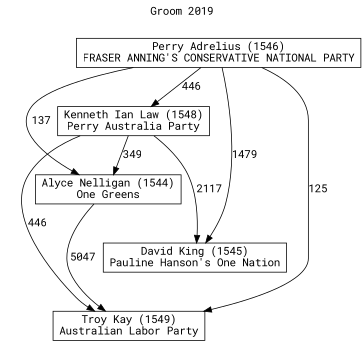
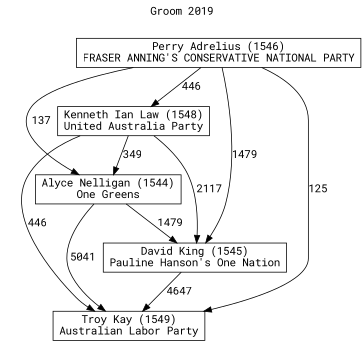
(134, 121) -> (134, 121)
none -> (148, 221)
(83, 258) -> (83, 258)
none -> (165, 289)
